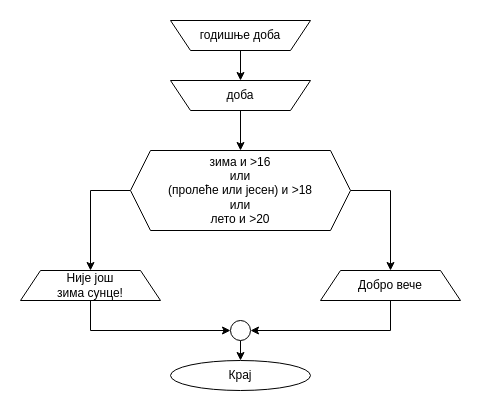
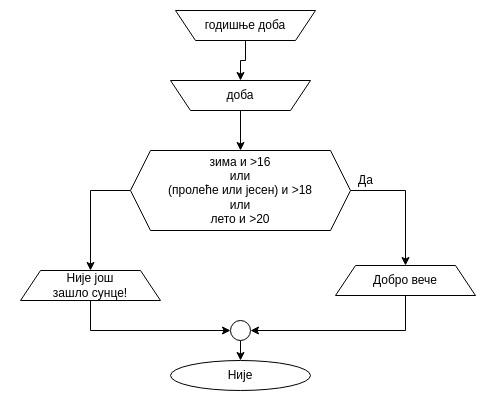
(241, 36) -> (246, 26)
none -> (366, 181)
(91, 286) -> (91, 286)
(391, 286) -> (406, 281)
(241, 376) -> (241, 376)
